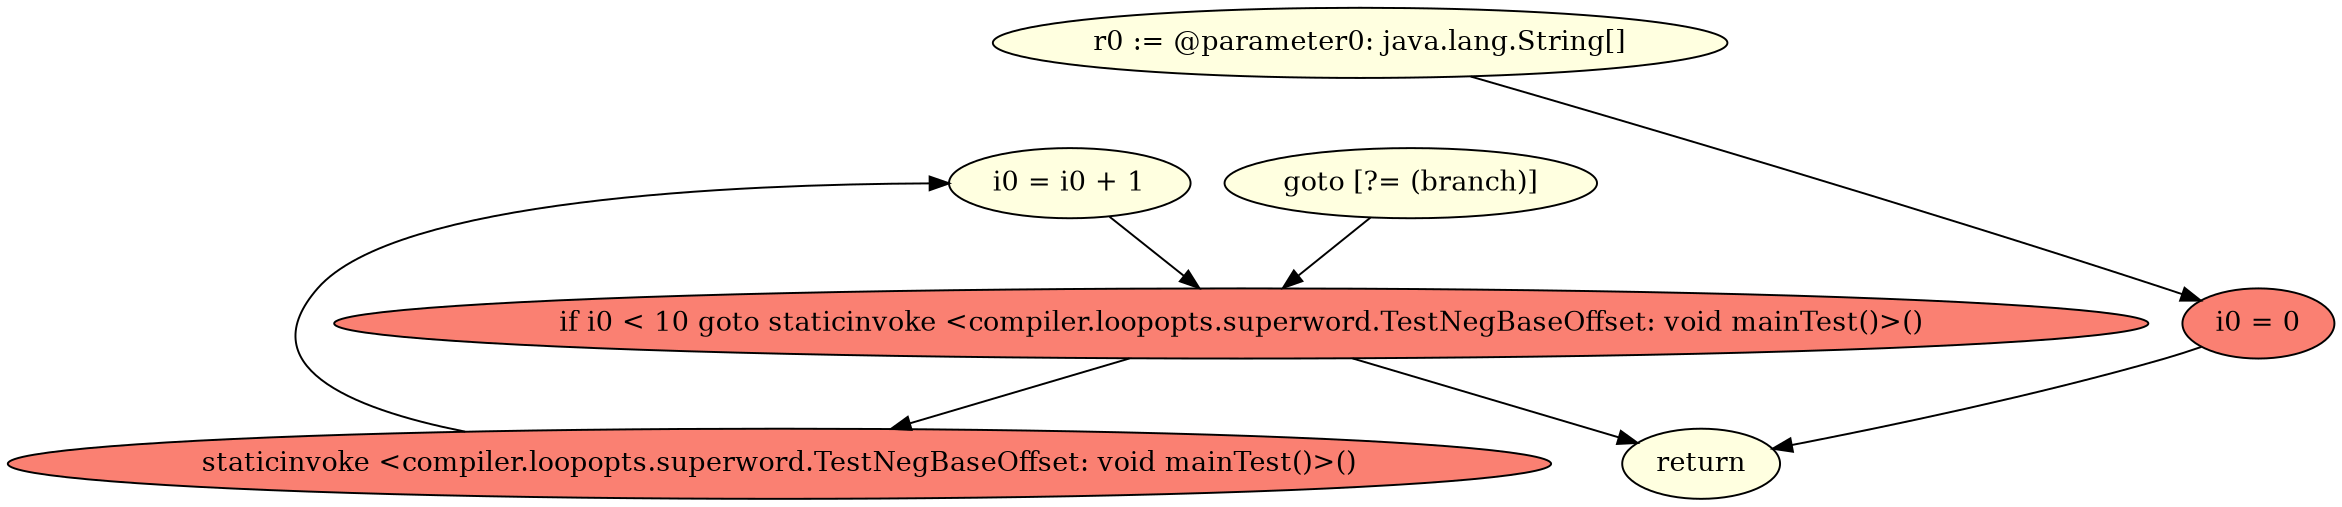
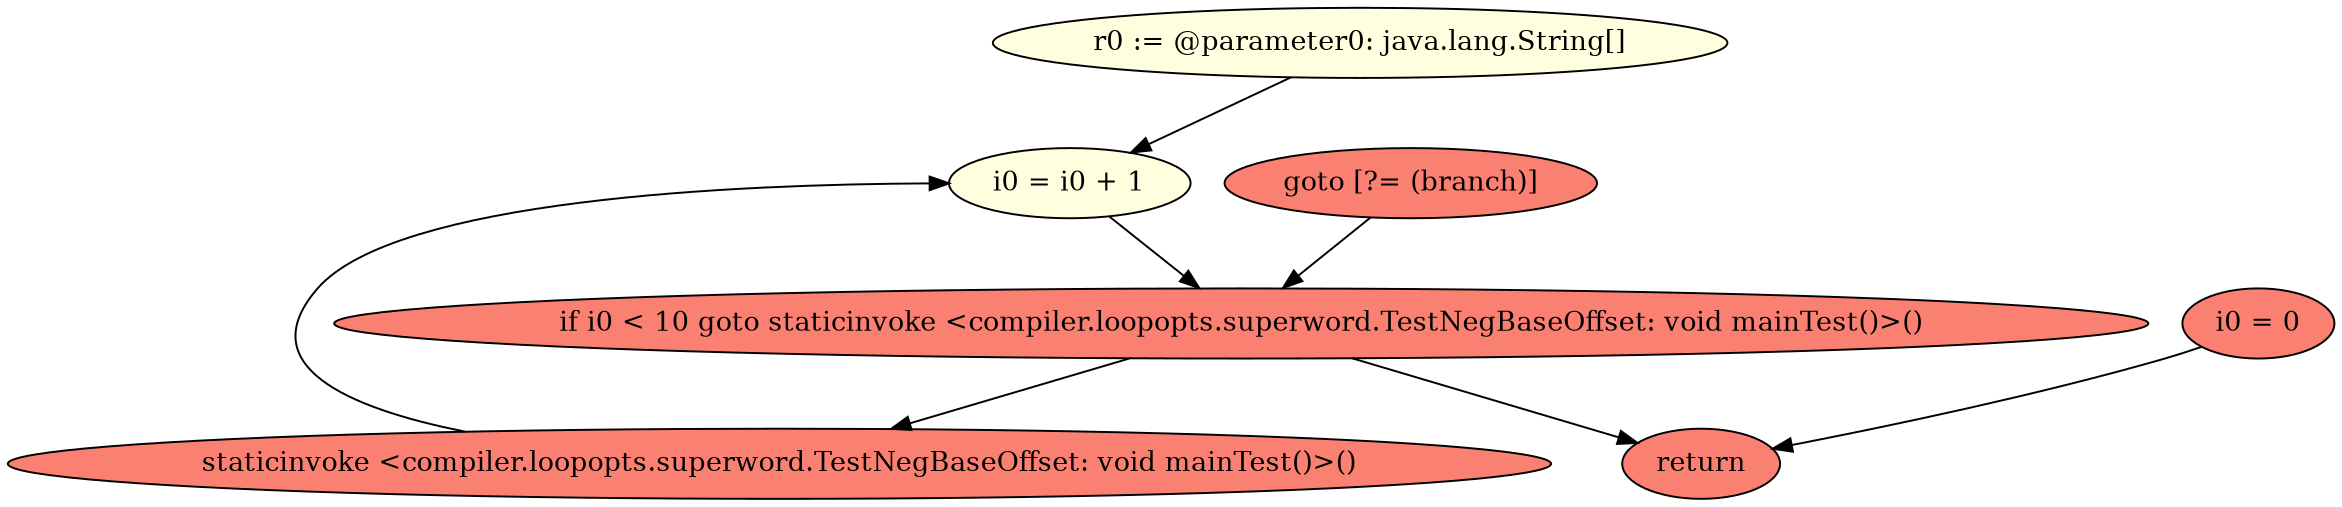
(1827, 182) -> (1220, 111)
(1411, 183) -> (1411, 183)
(1701, 464) -> (1701, 464)
